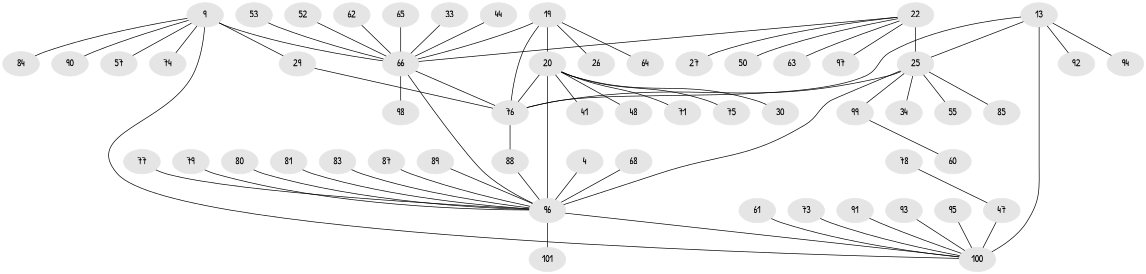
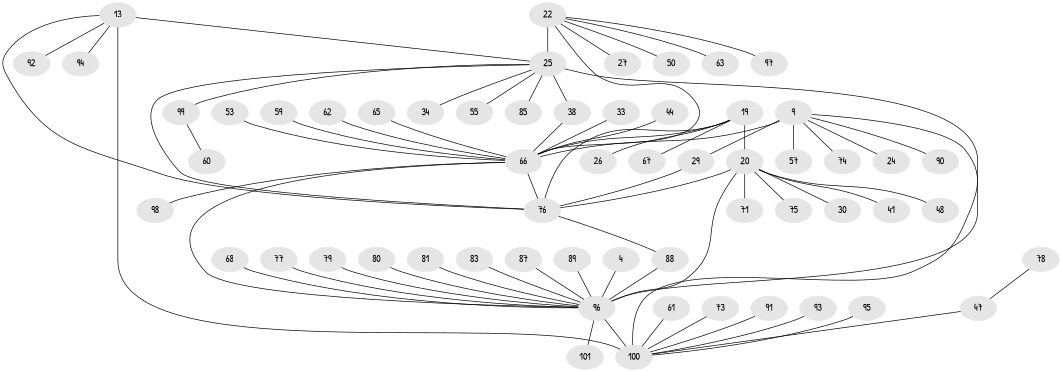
(303, 15) -> (279, 113)
(21, 64) -> (891, 162)
(645, 64) -> (647, 162)
none -> (572, 113)
